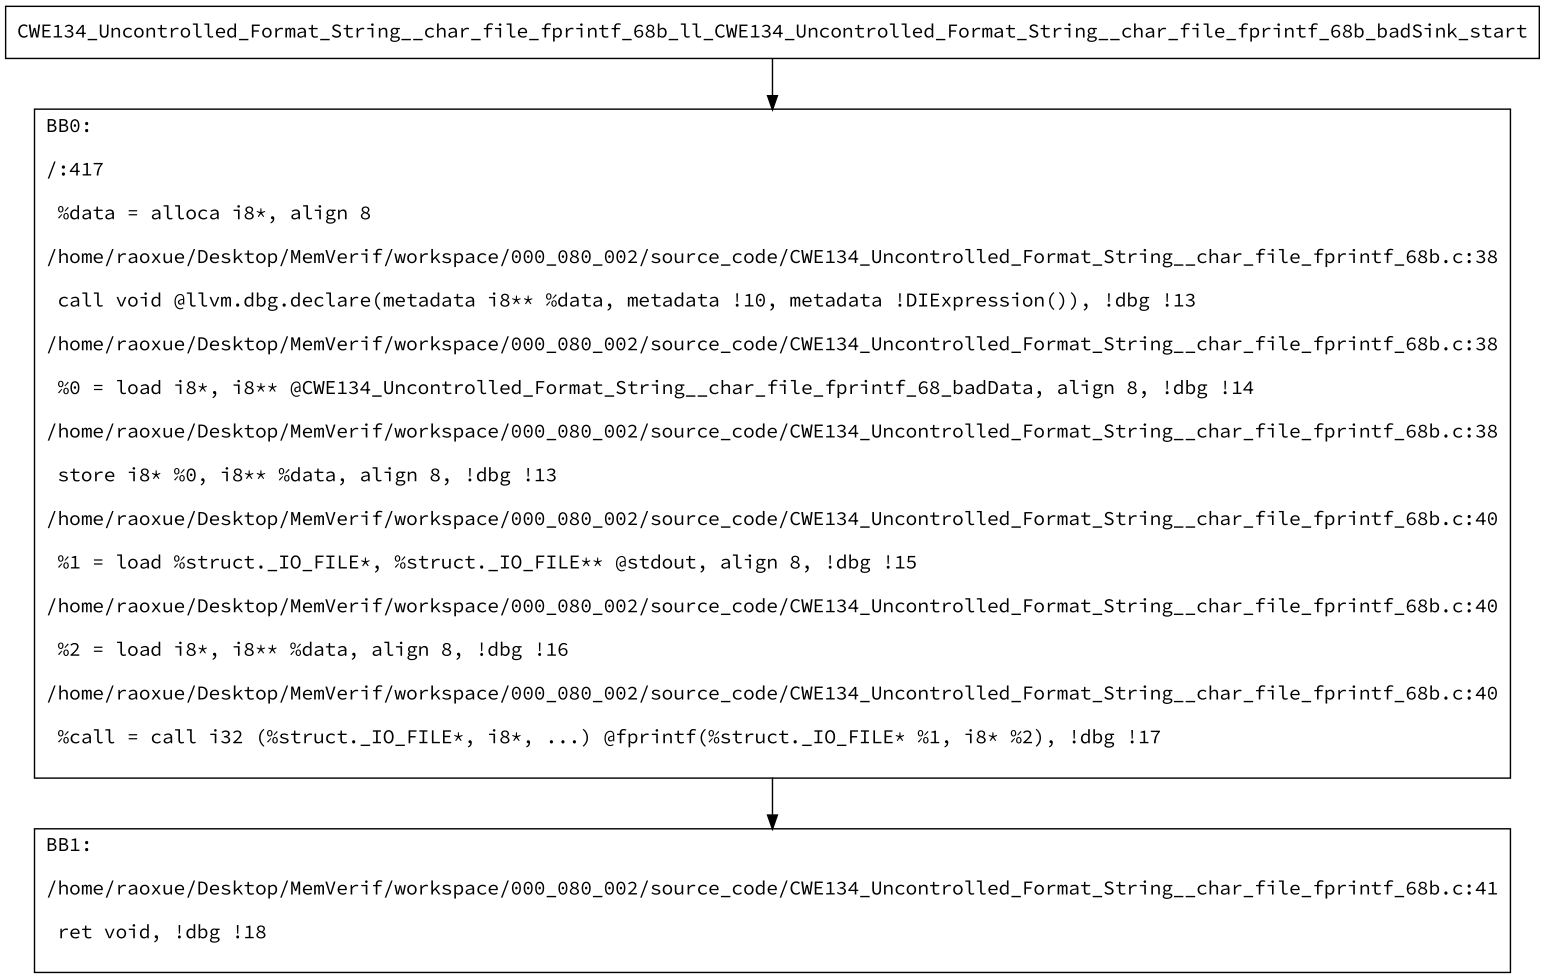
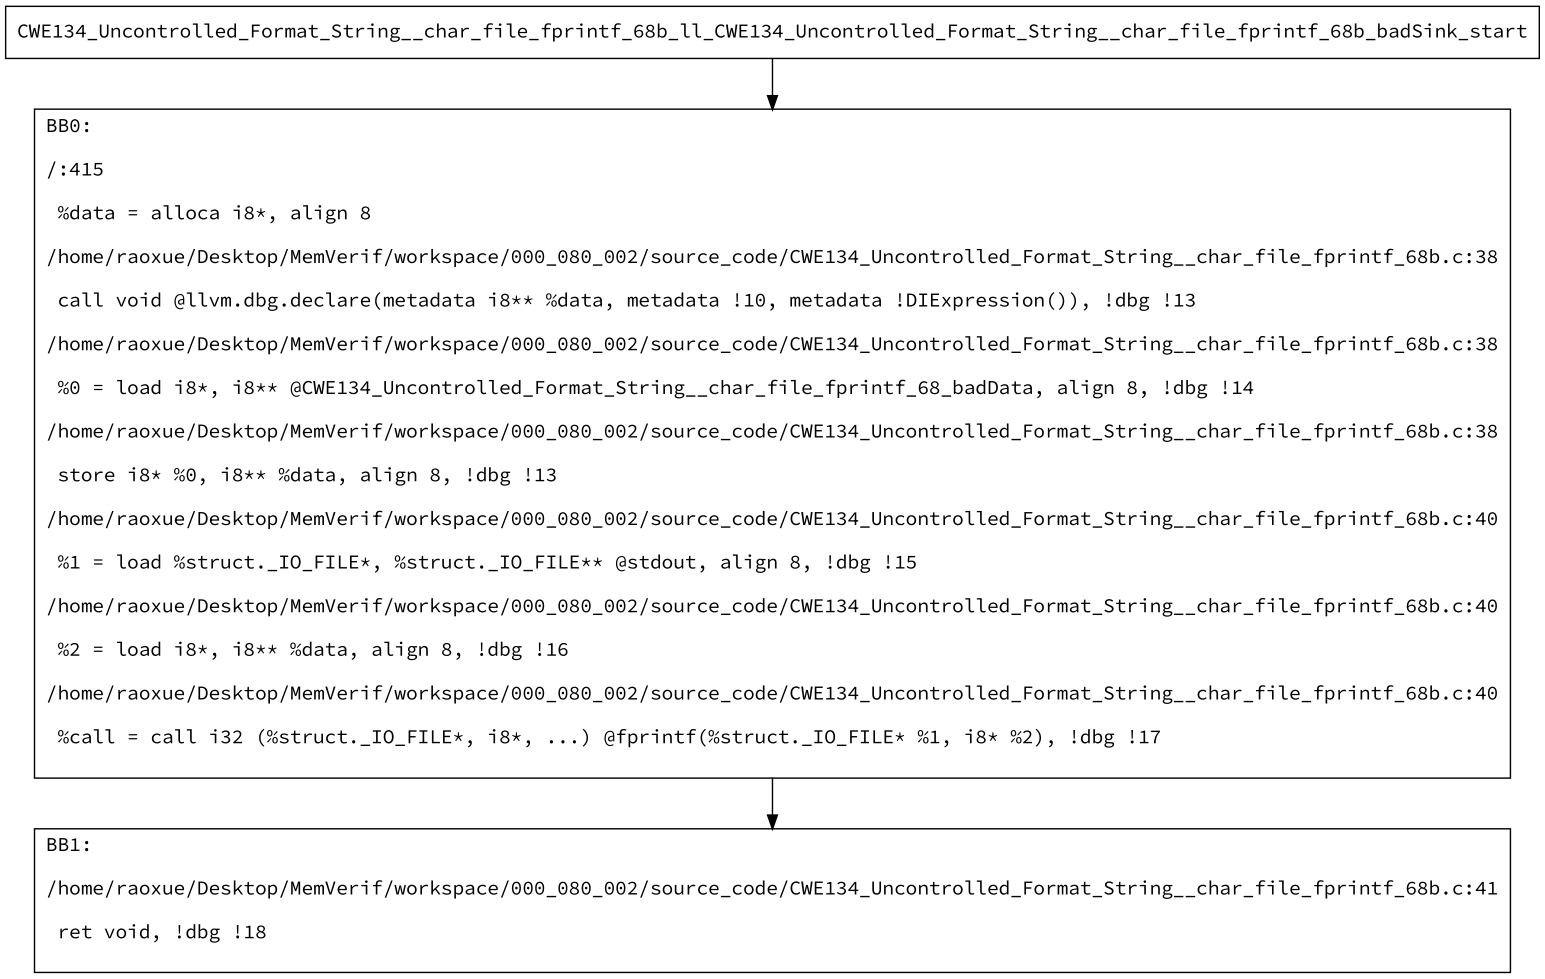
(75, 170) -> (75, 170)
